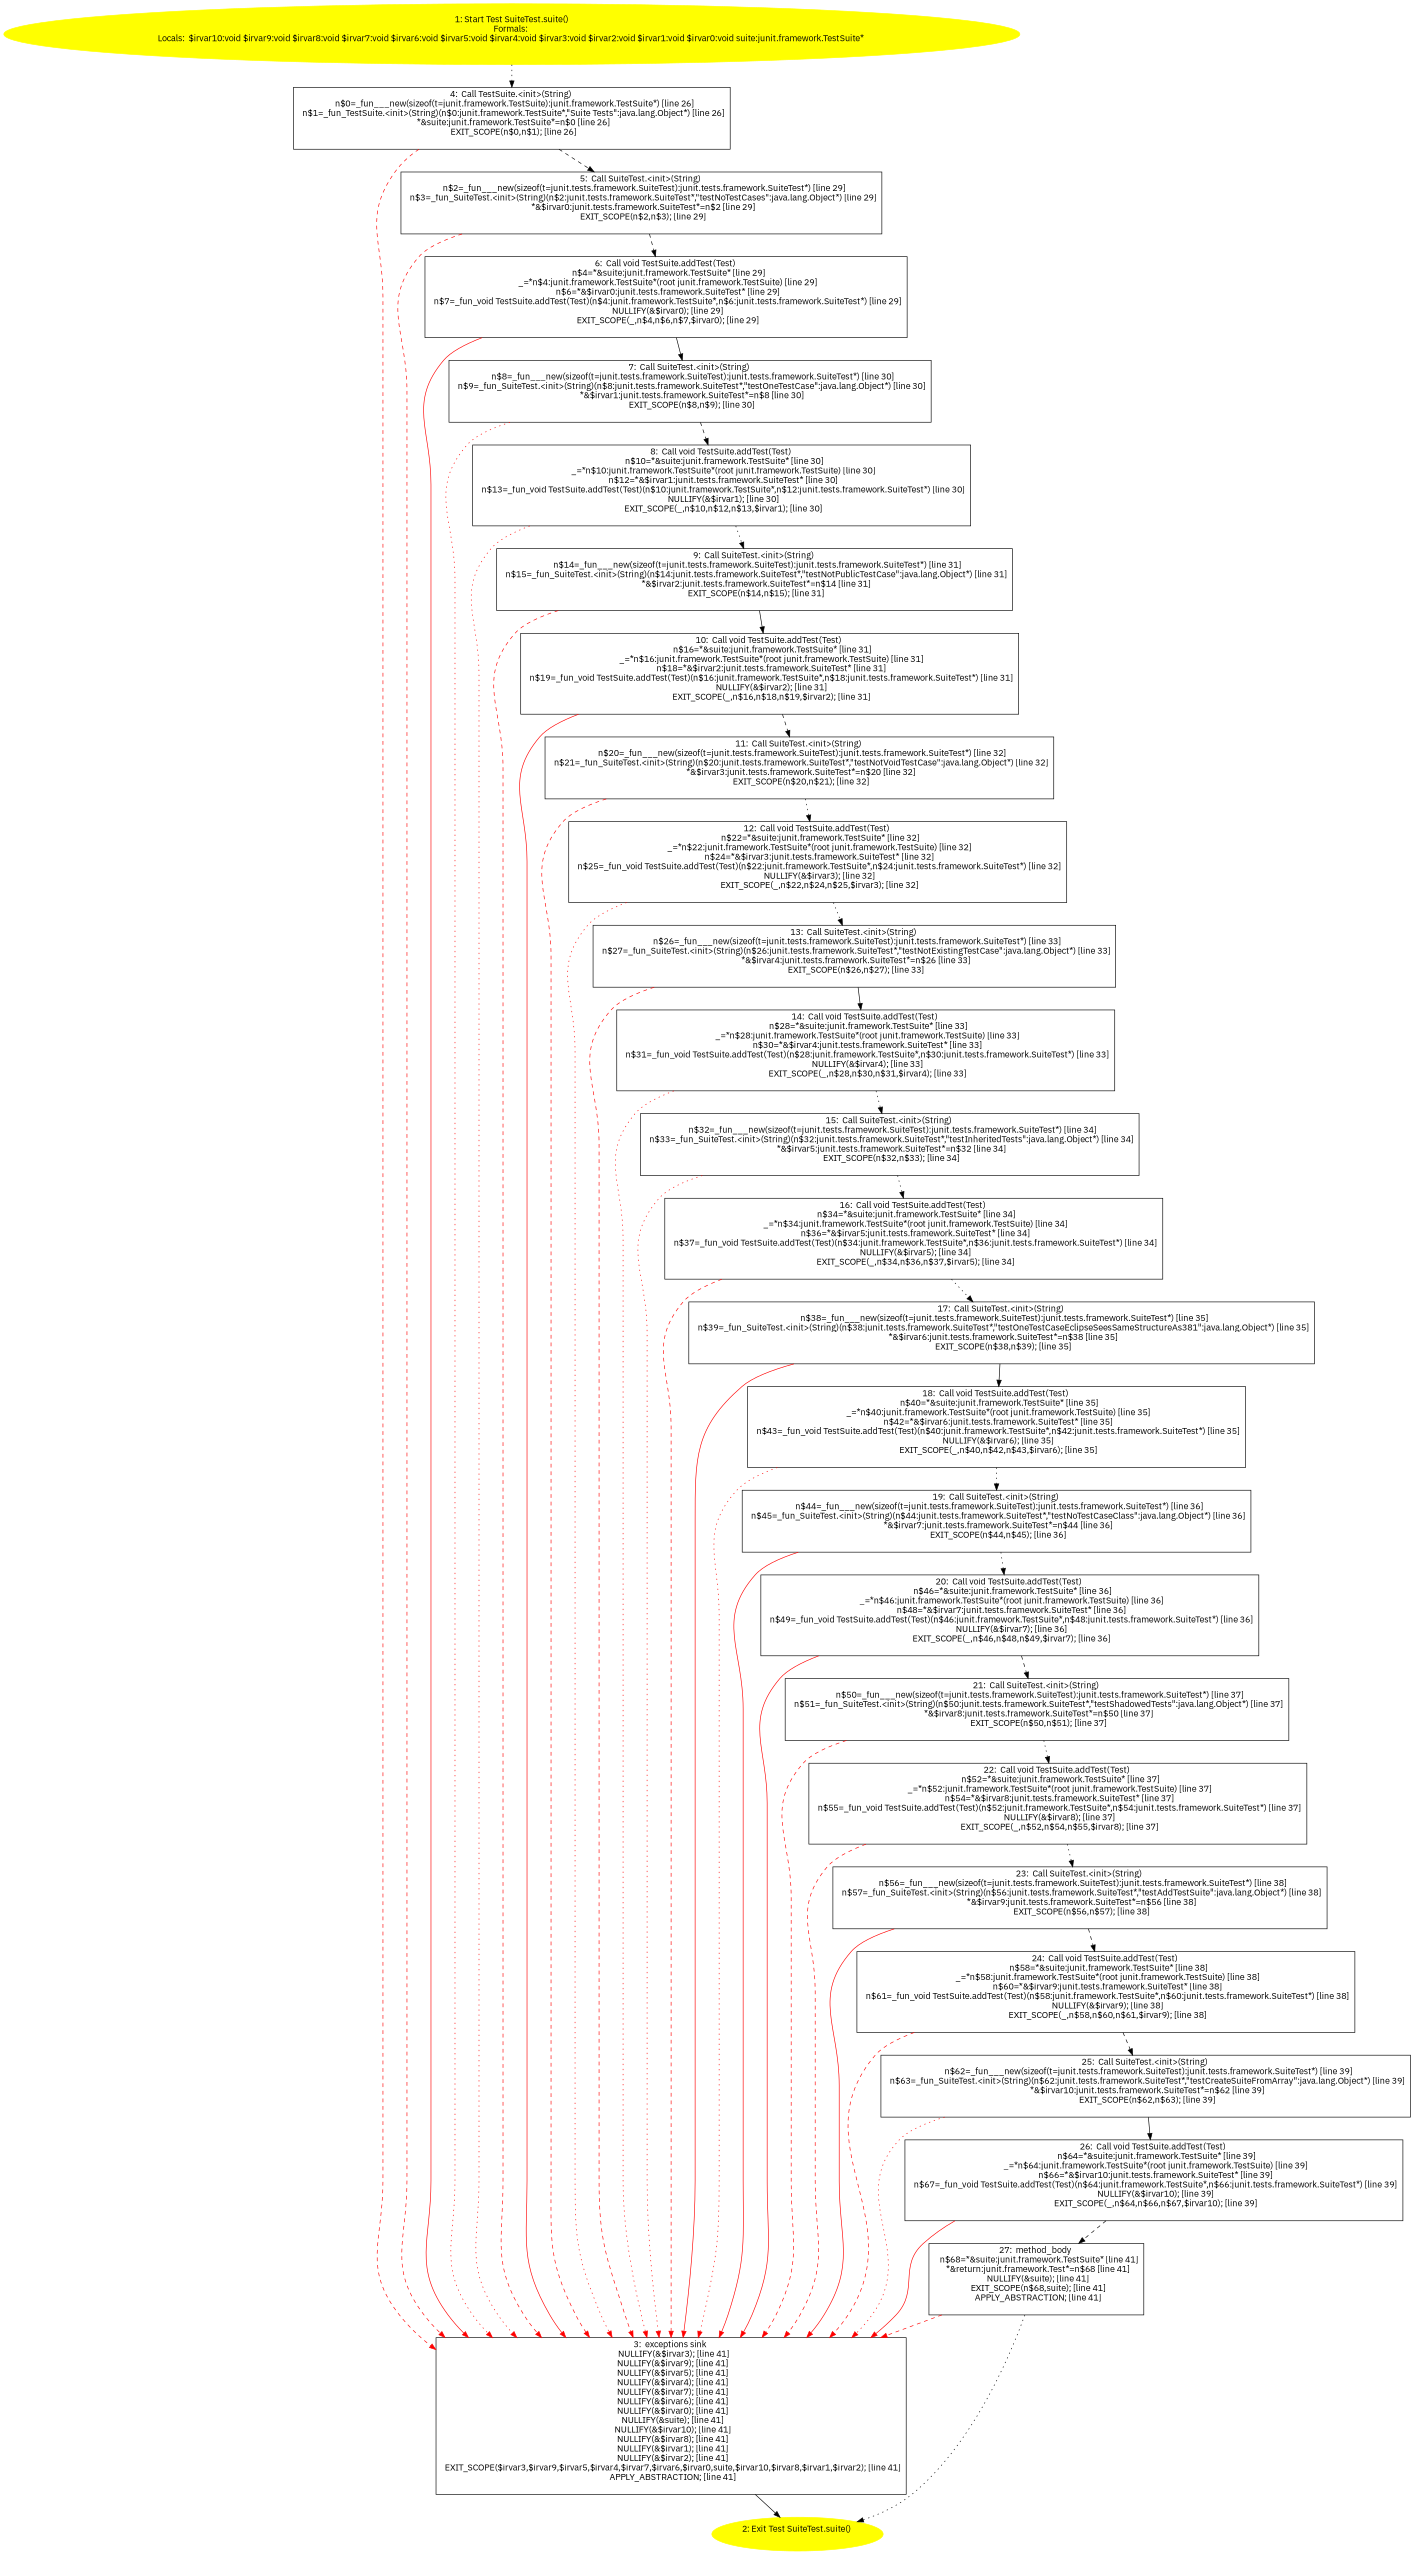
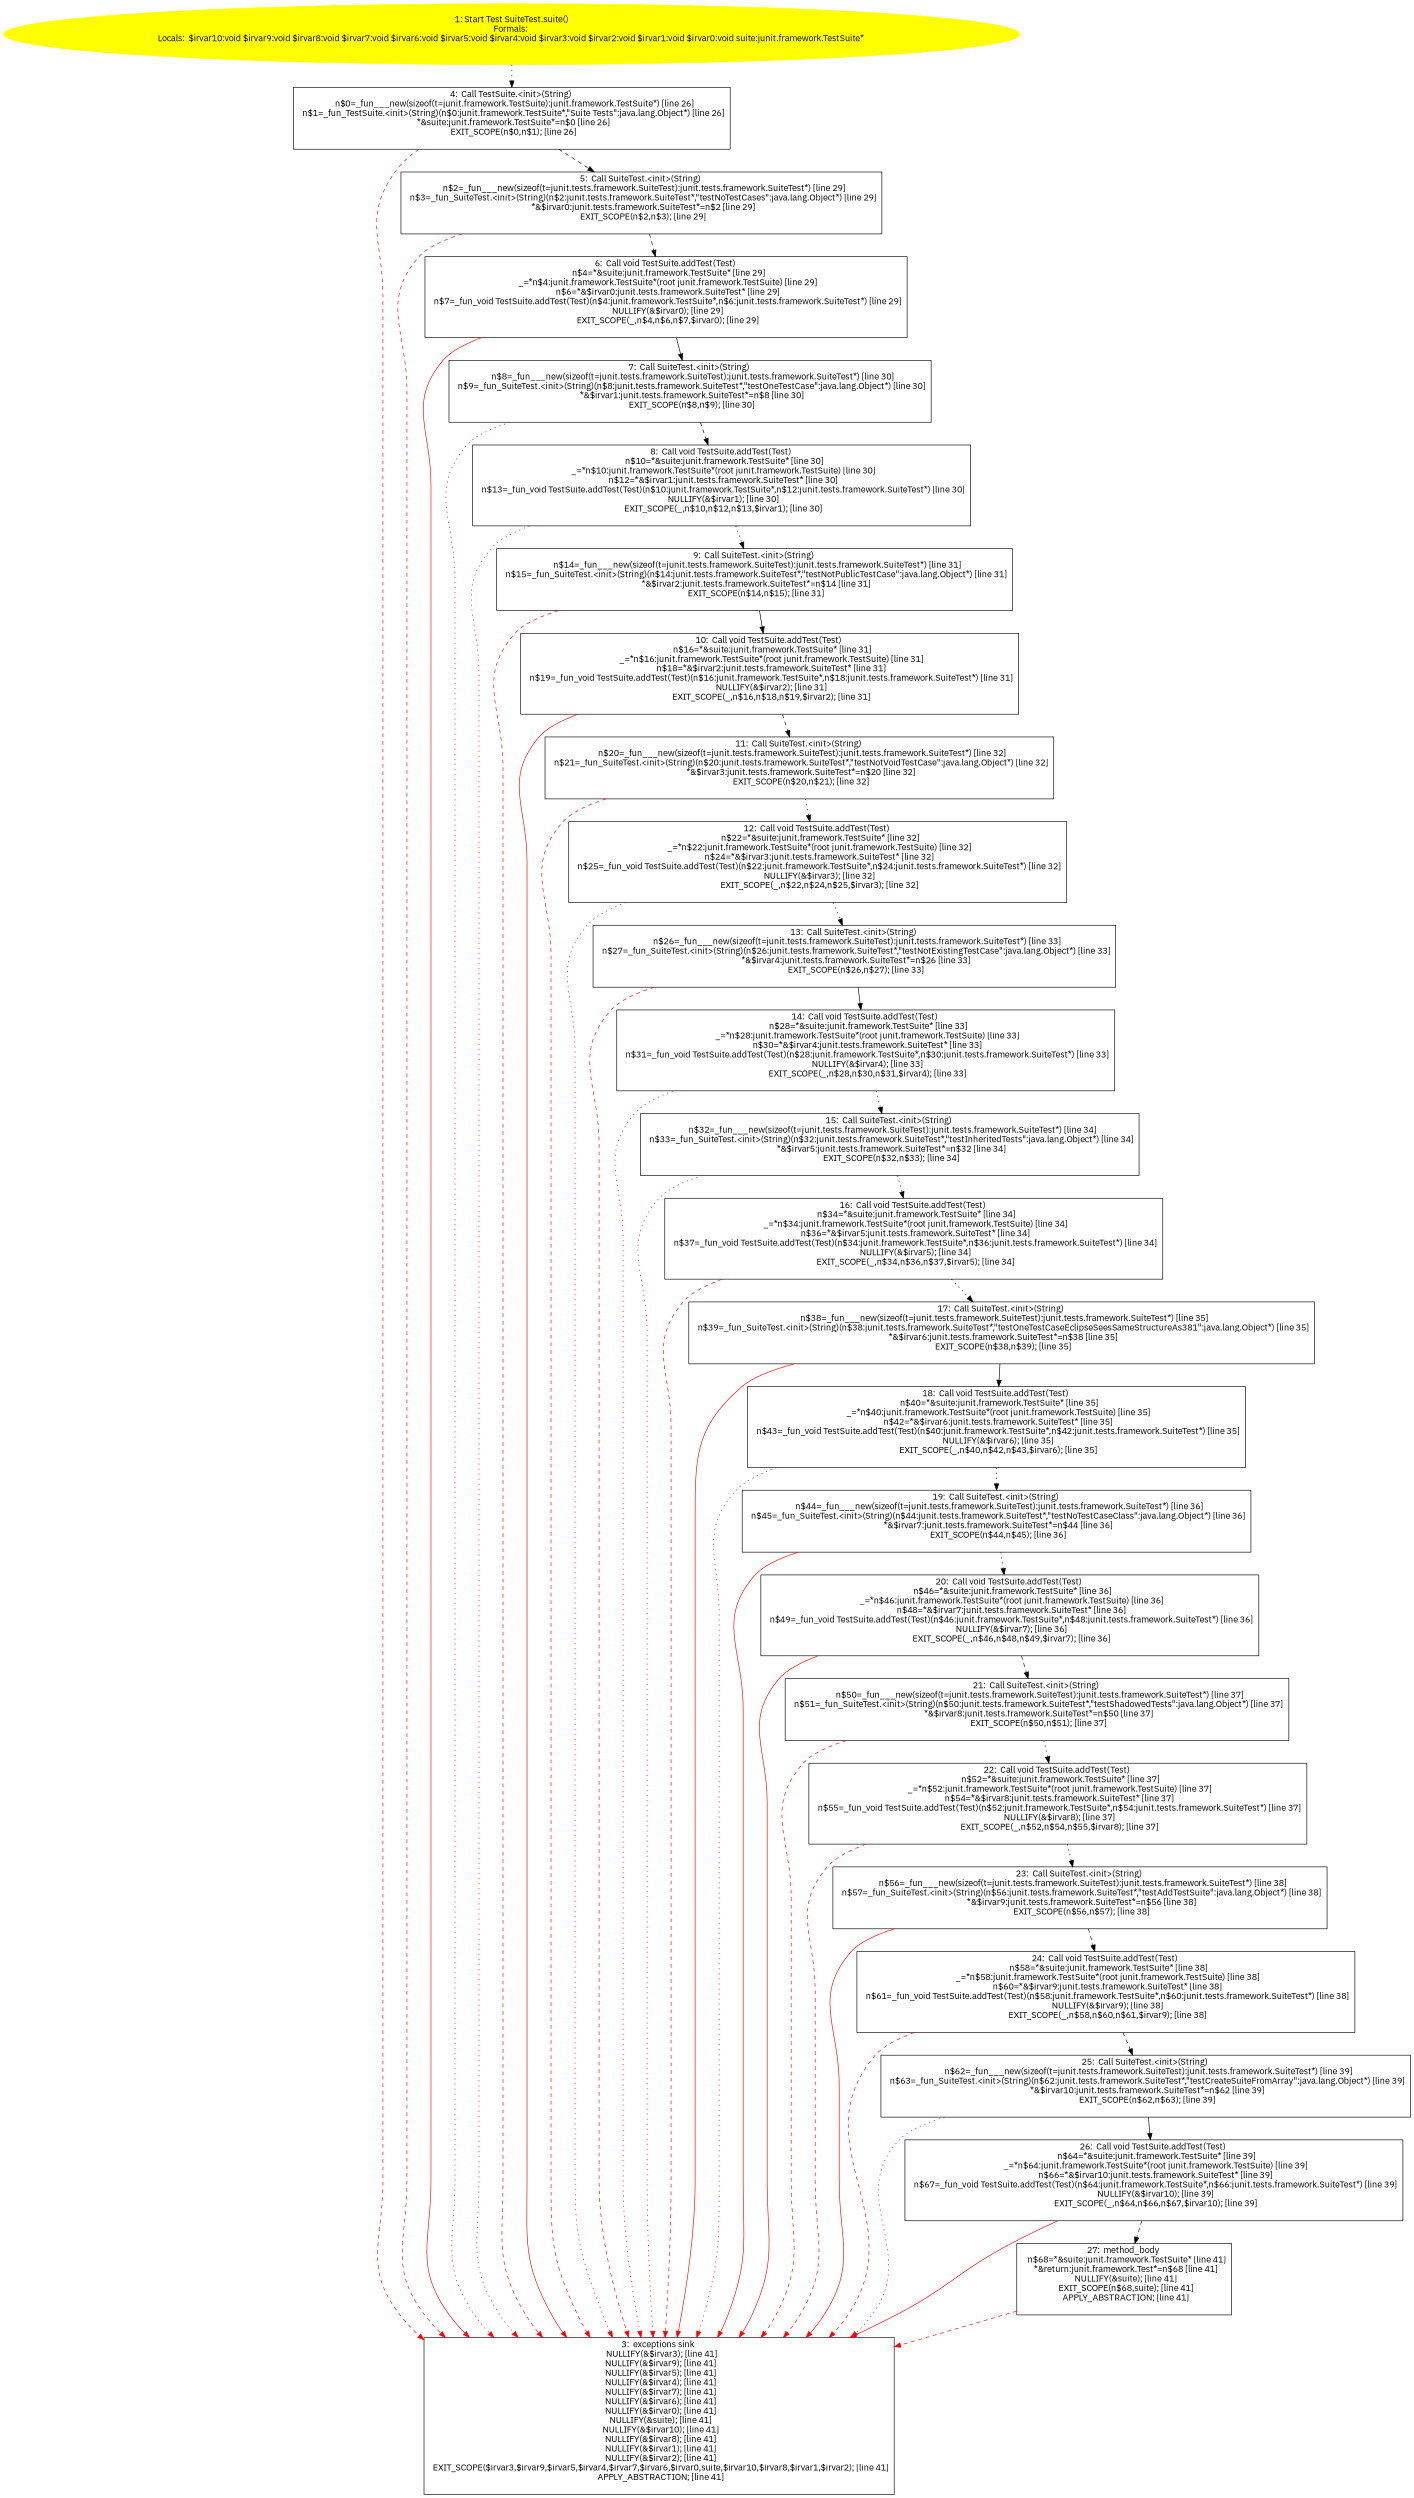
(798, 2534) -> none
